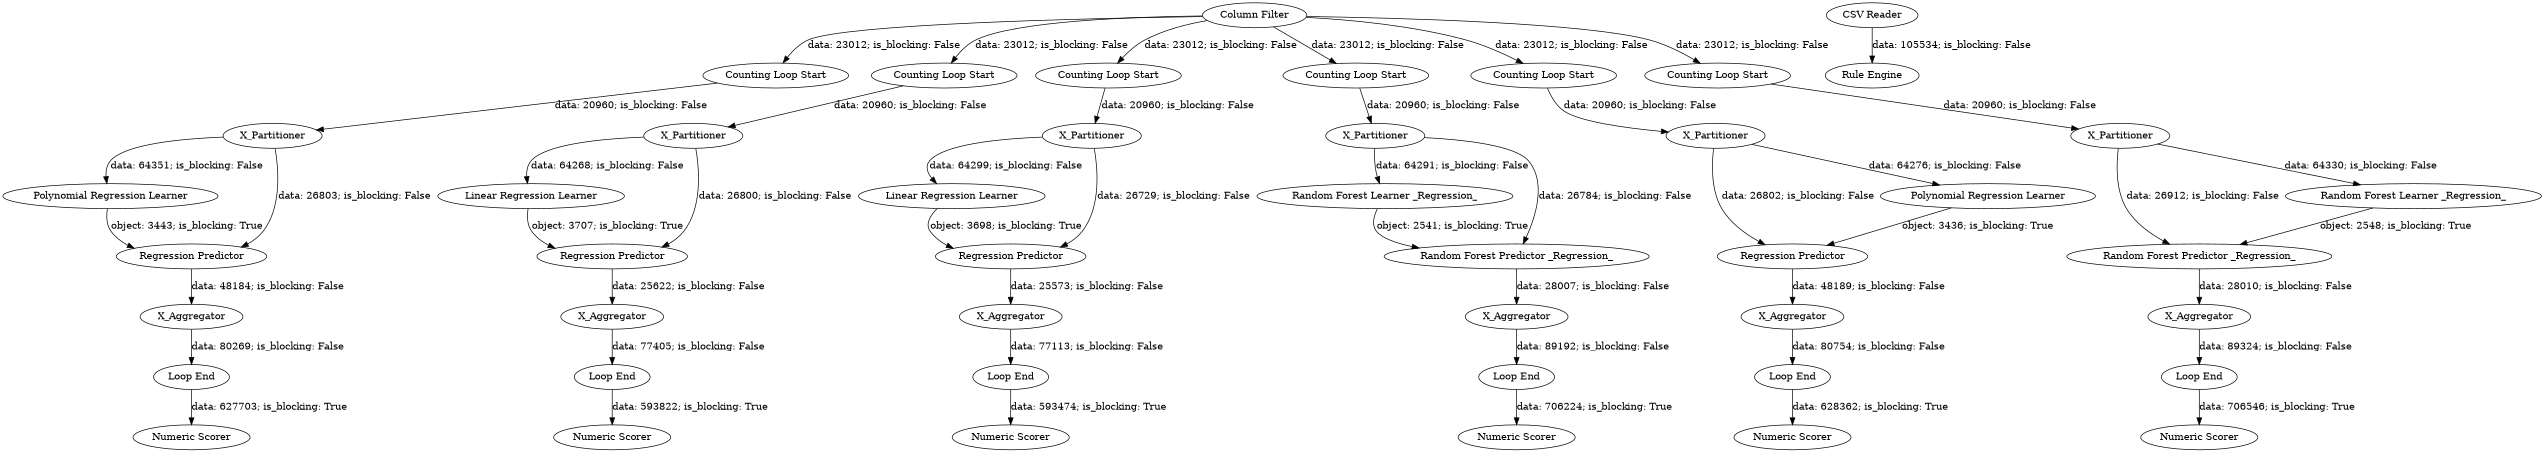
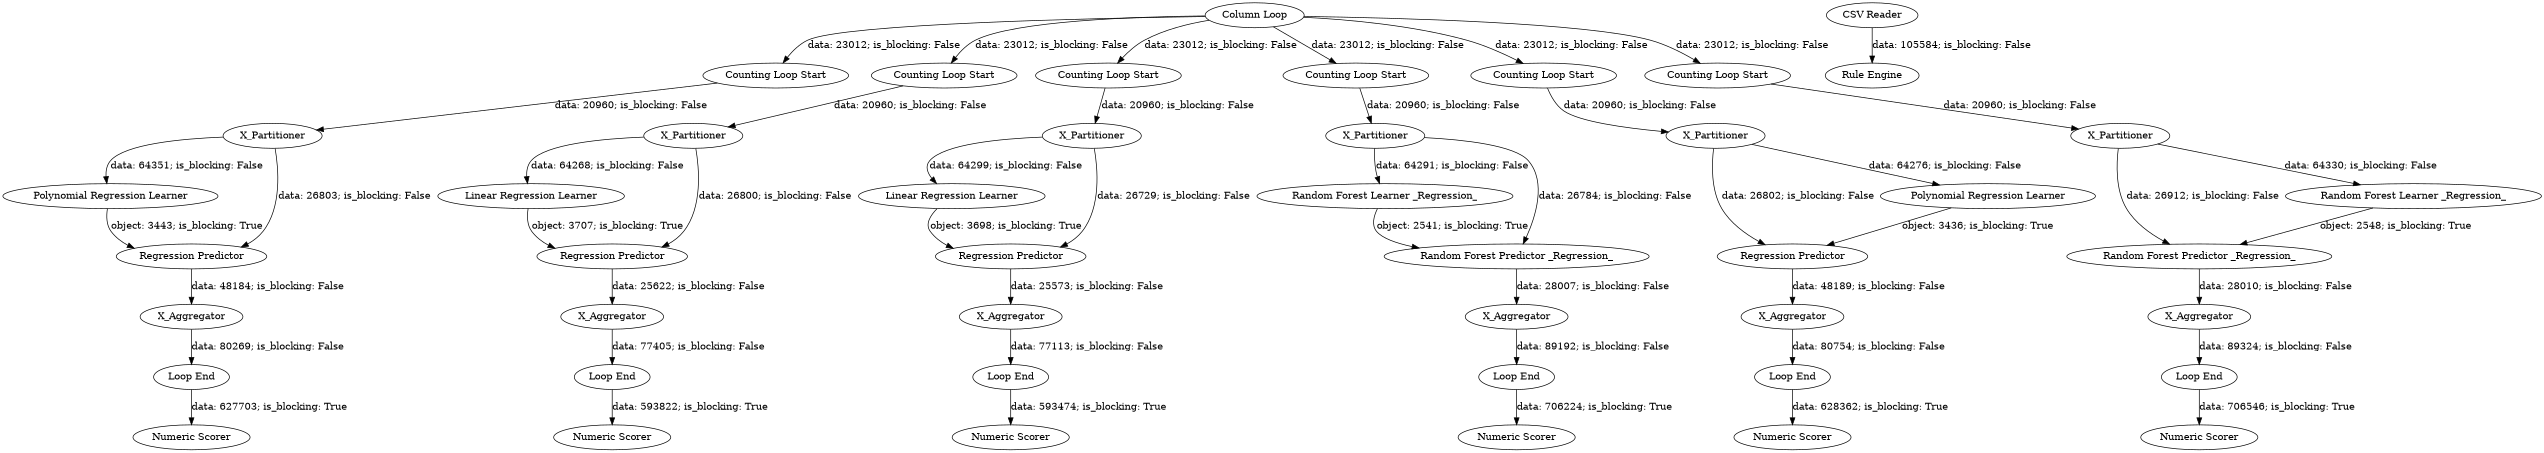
(1255, 15) -> (1255, 15)
(1952, 45) -> (1952, 45)
